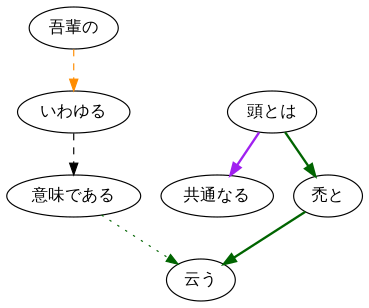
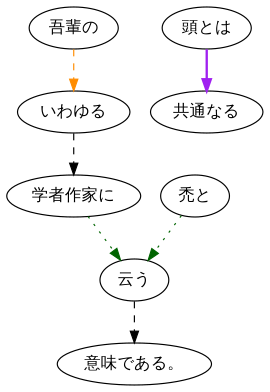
(297, 149) -> none
(74, 196) -> (74, 196)
(270, 235) -> (168, 233)
none -> (134, 364)
